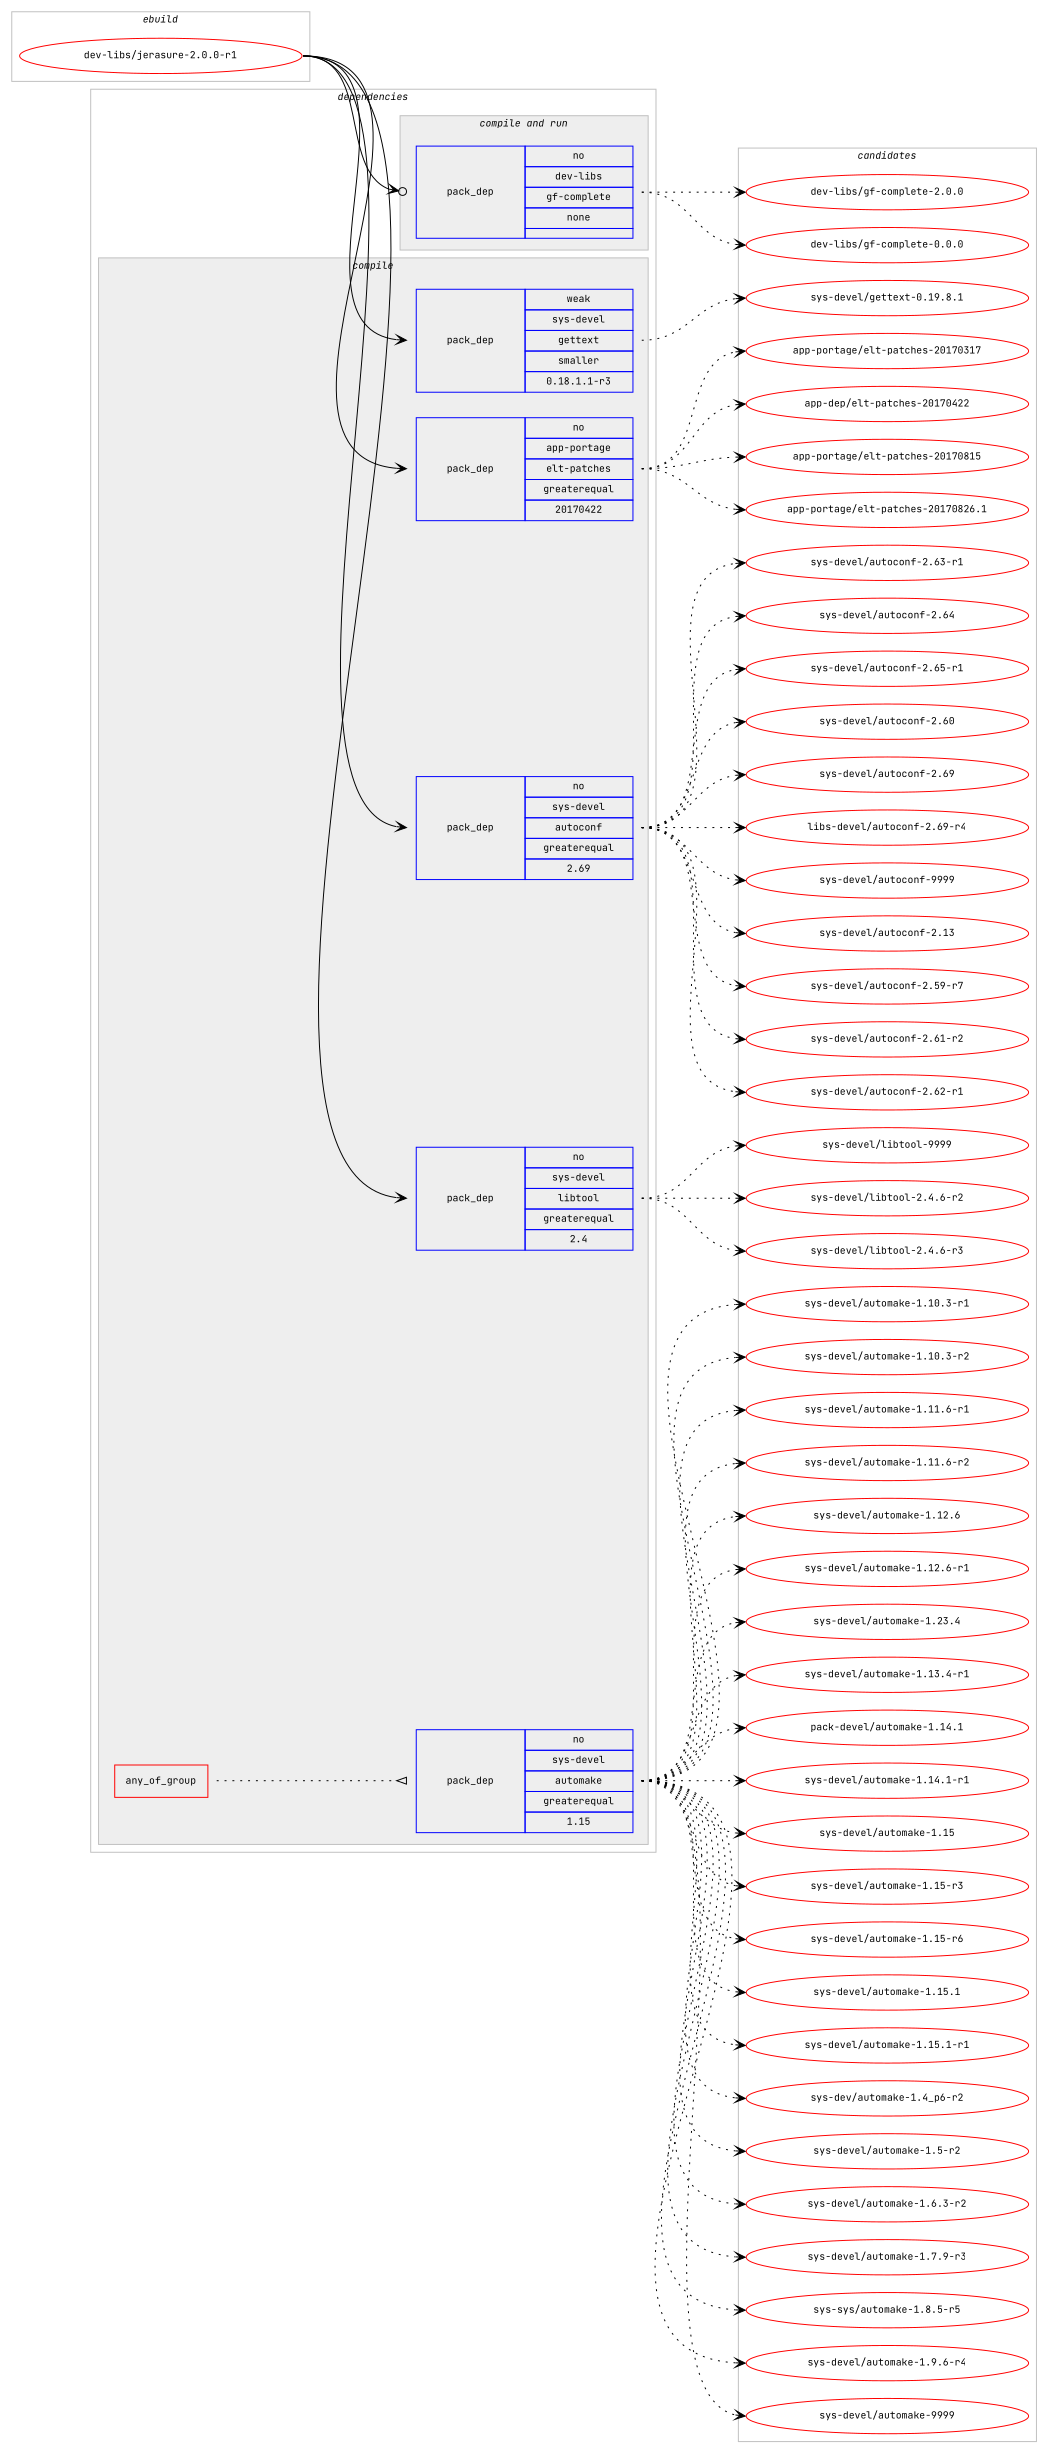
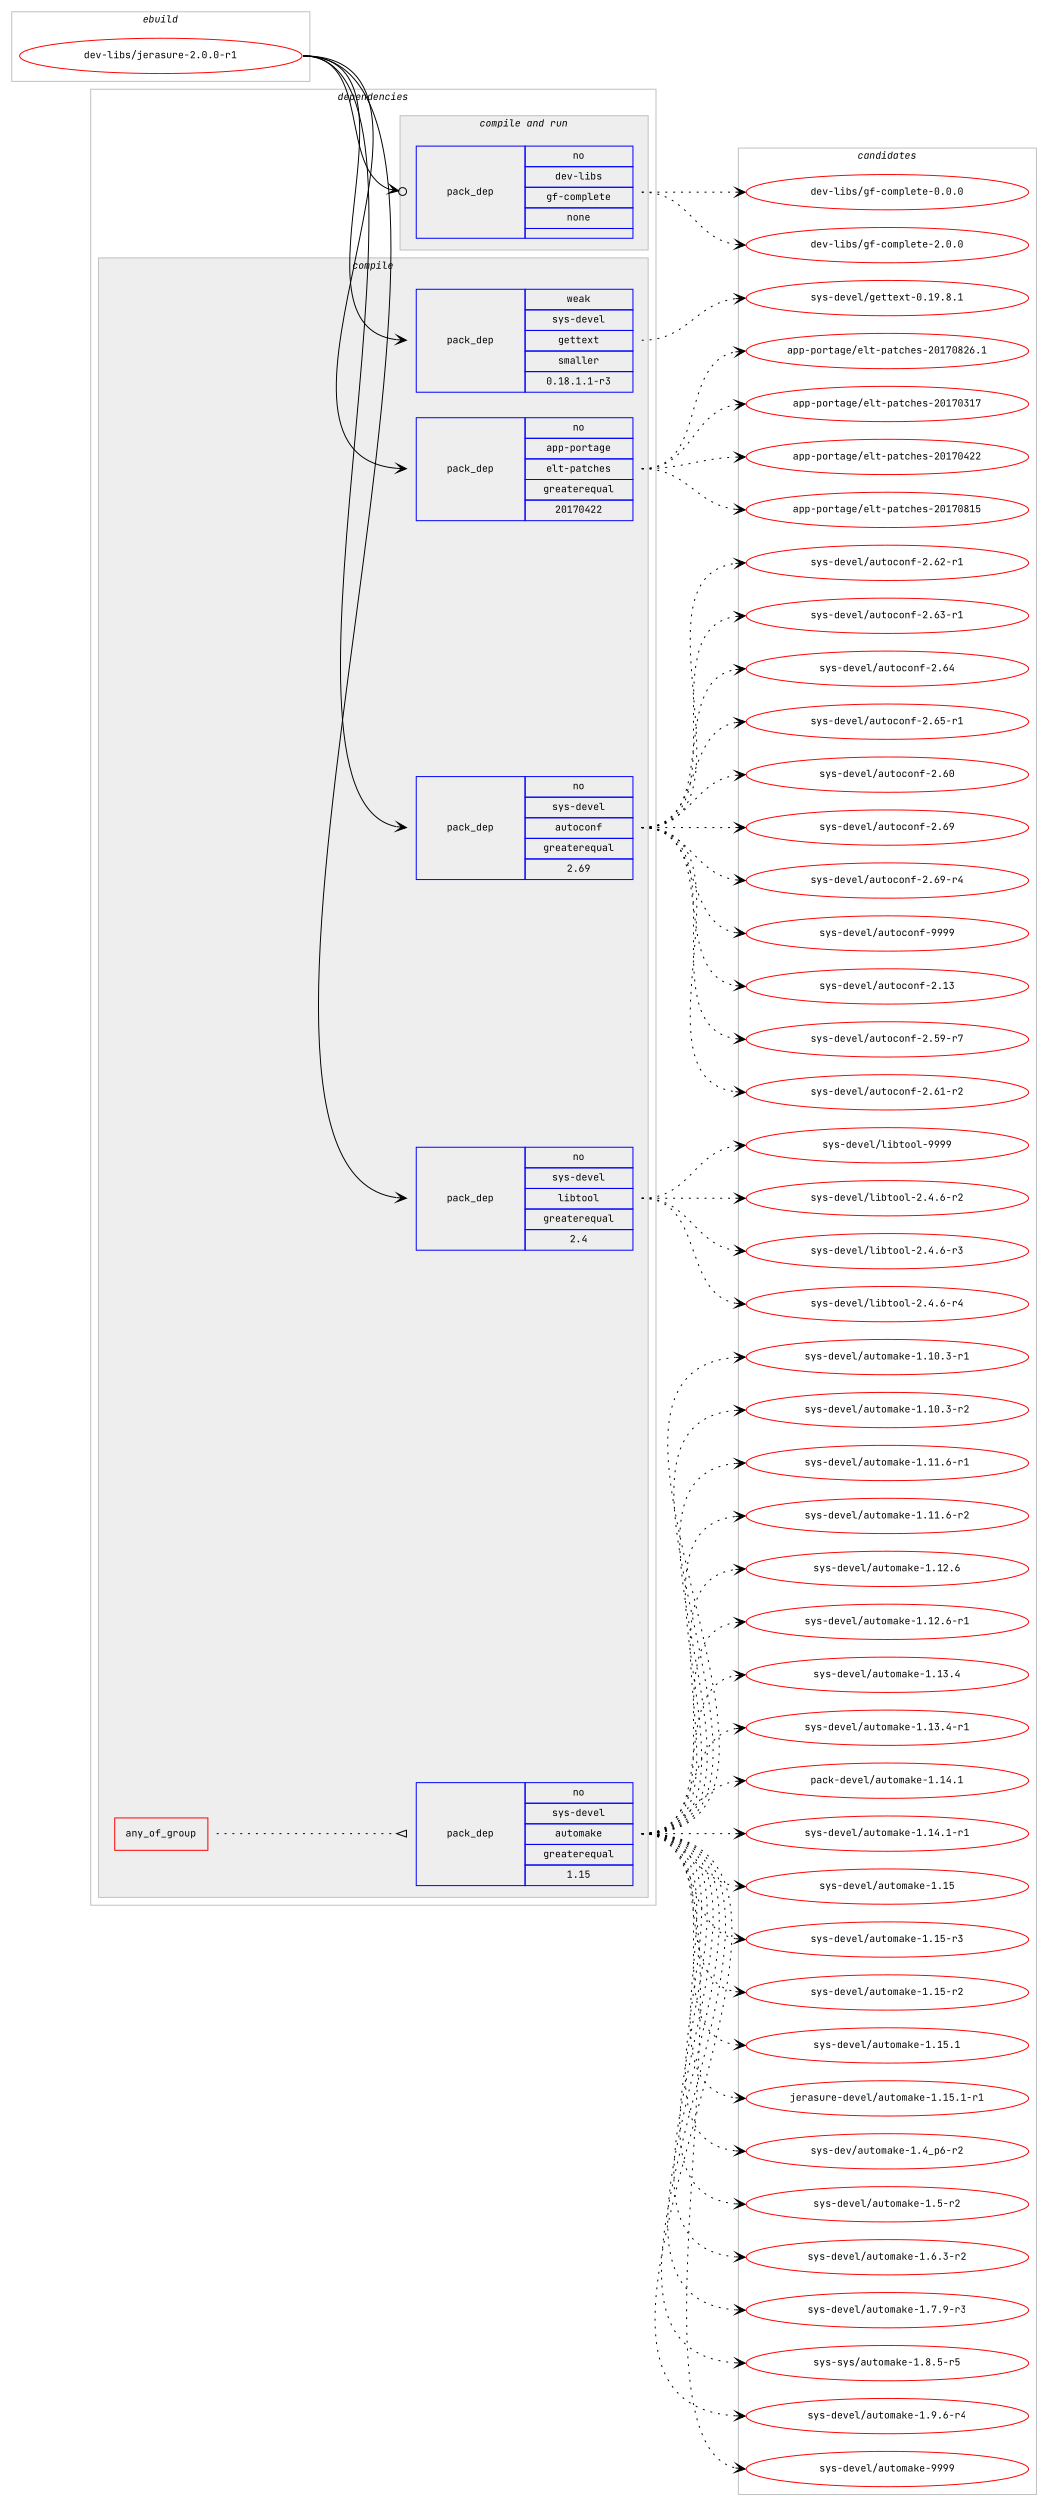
(887, 404) -> (887, 457)
(887, 828) -> (887, 881)
none -> (887, 1304)
(887, 1622) -> (887, 1675)
(887, 1940) -> (887, 1992)
(887, 2045) -> (887, 2098)
